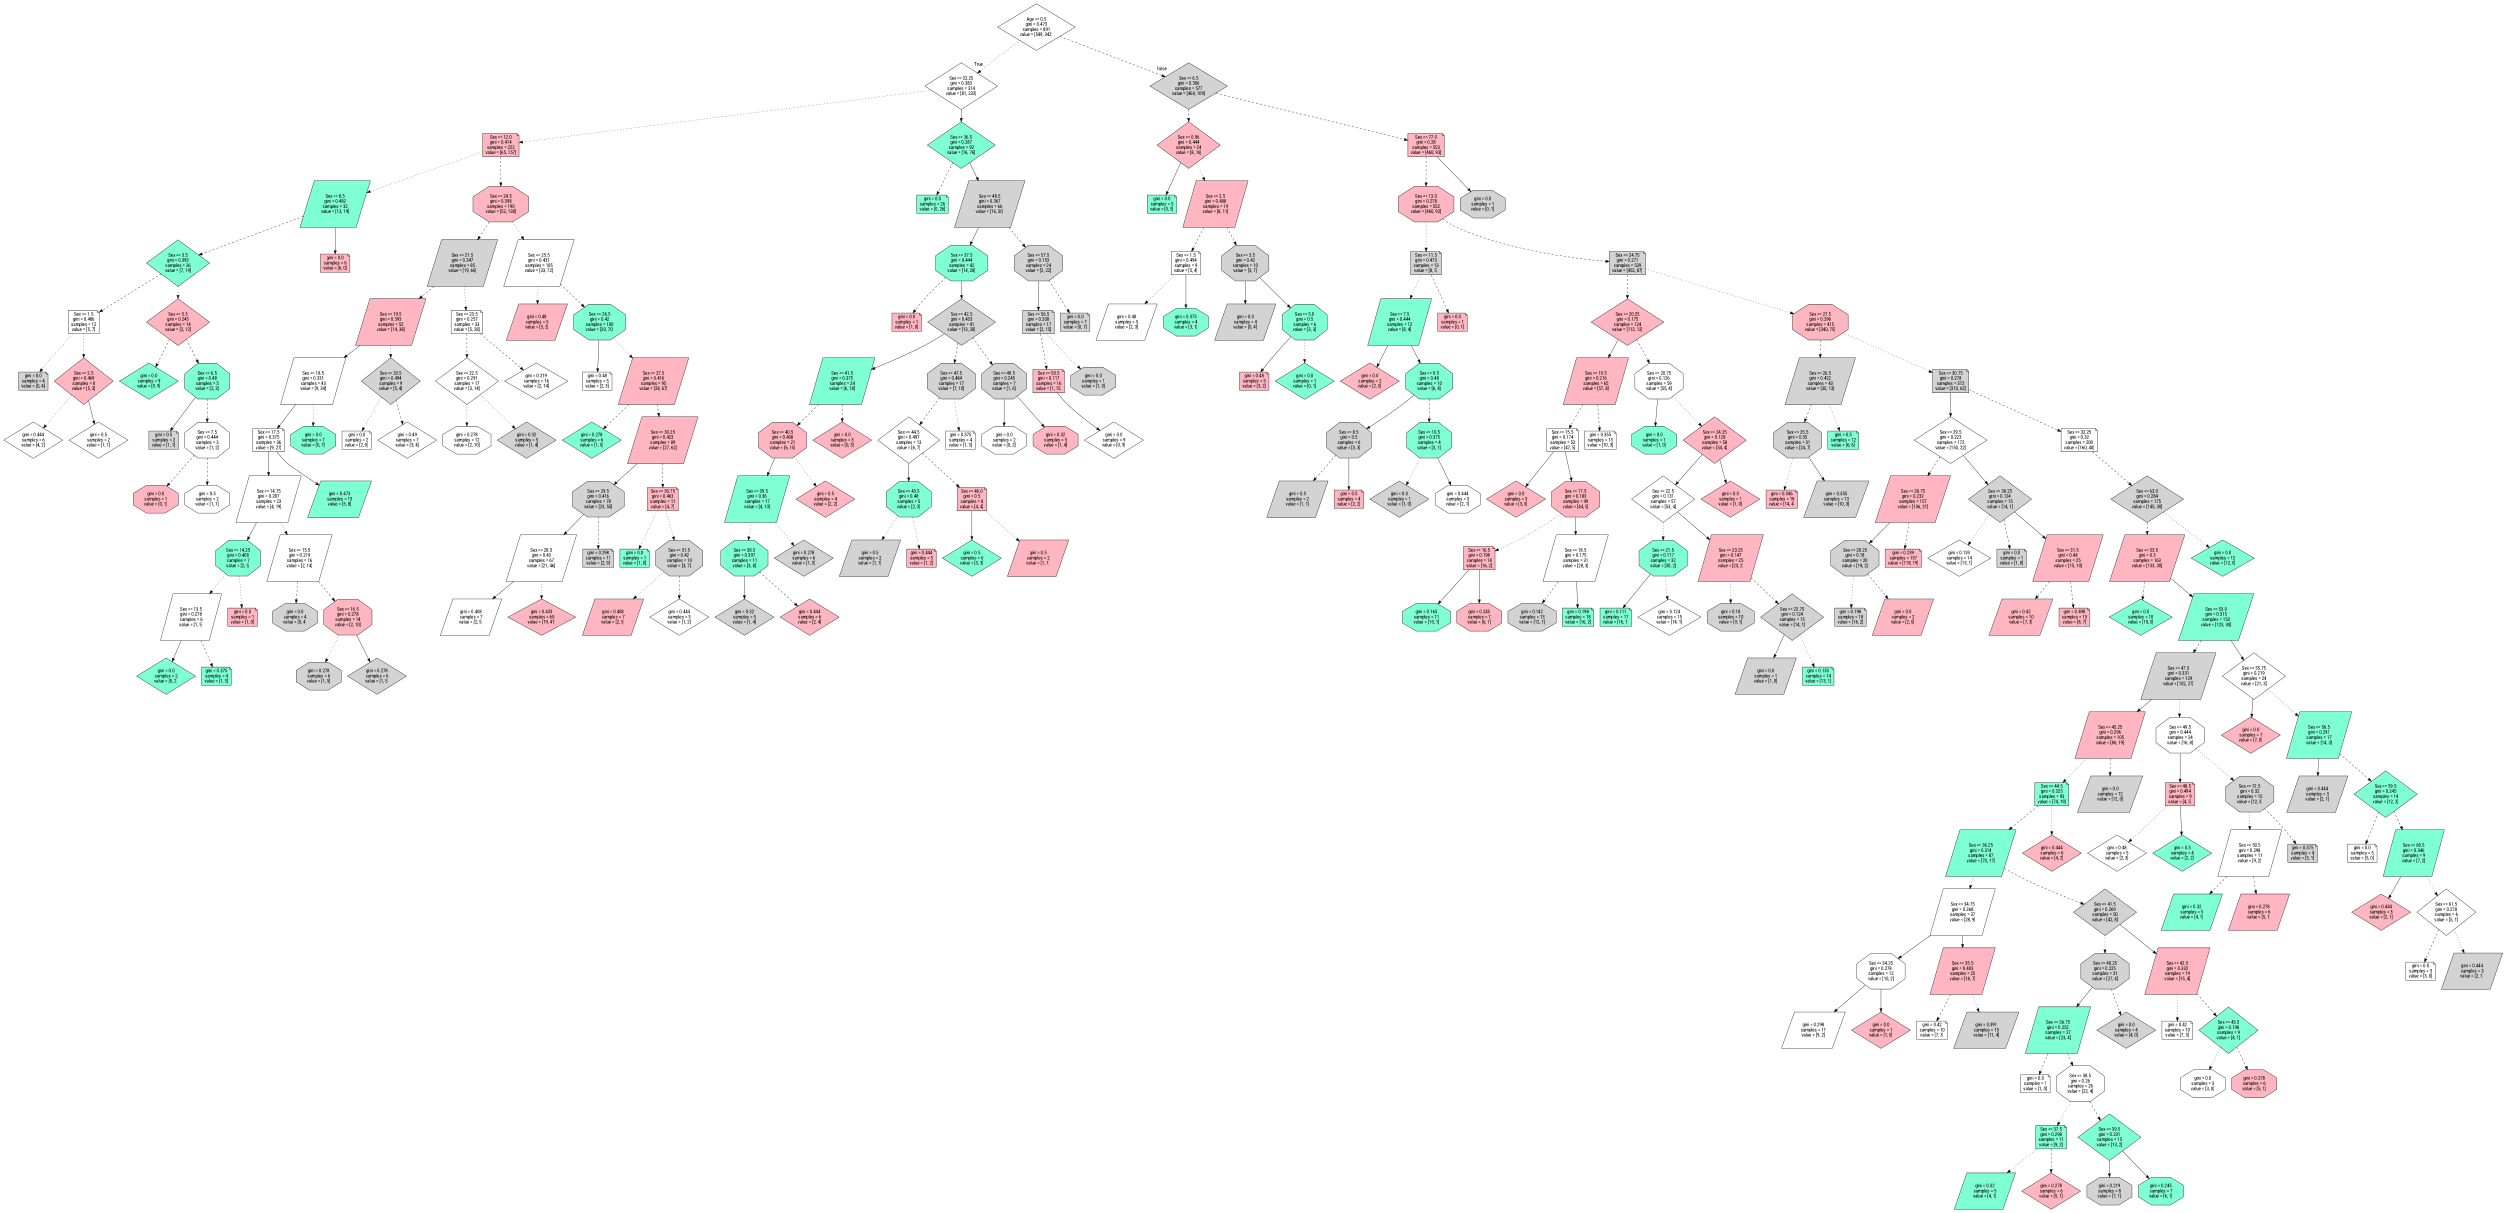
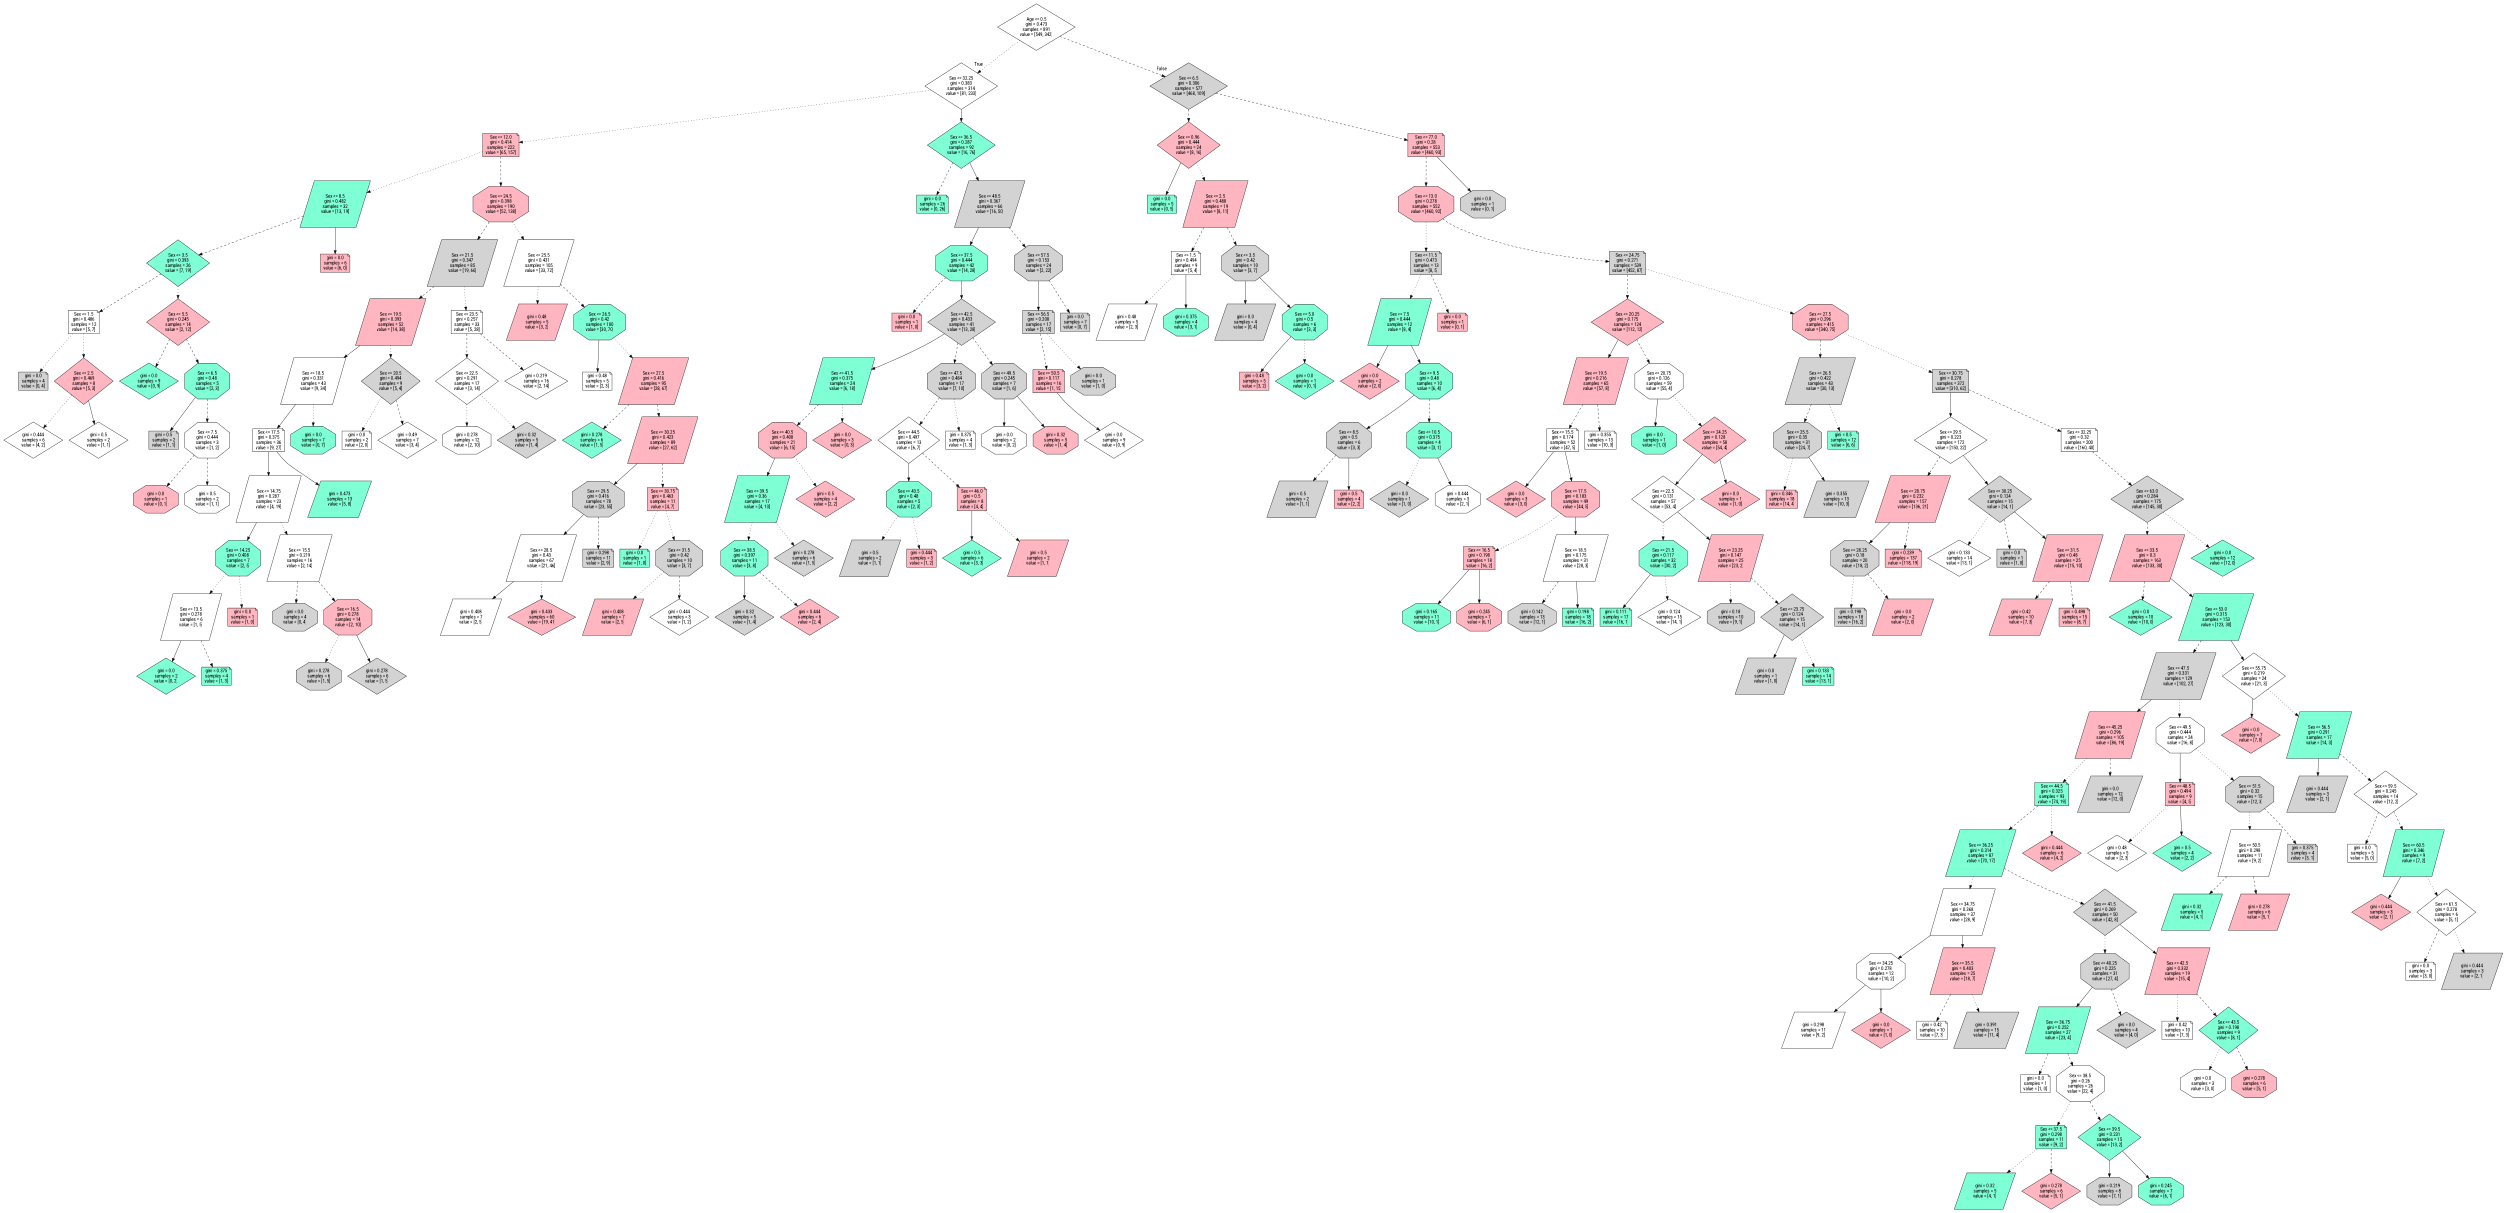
(842, 411) -> (842, 411)
(2386, 794) -> (2386, 794)
